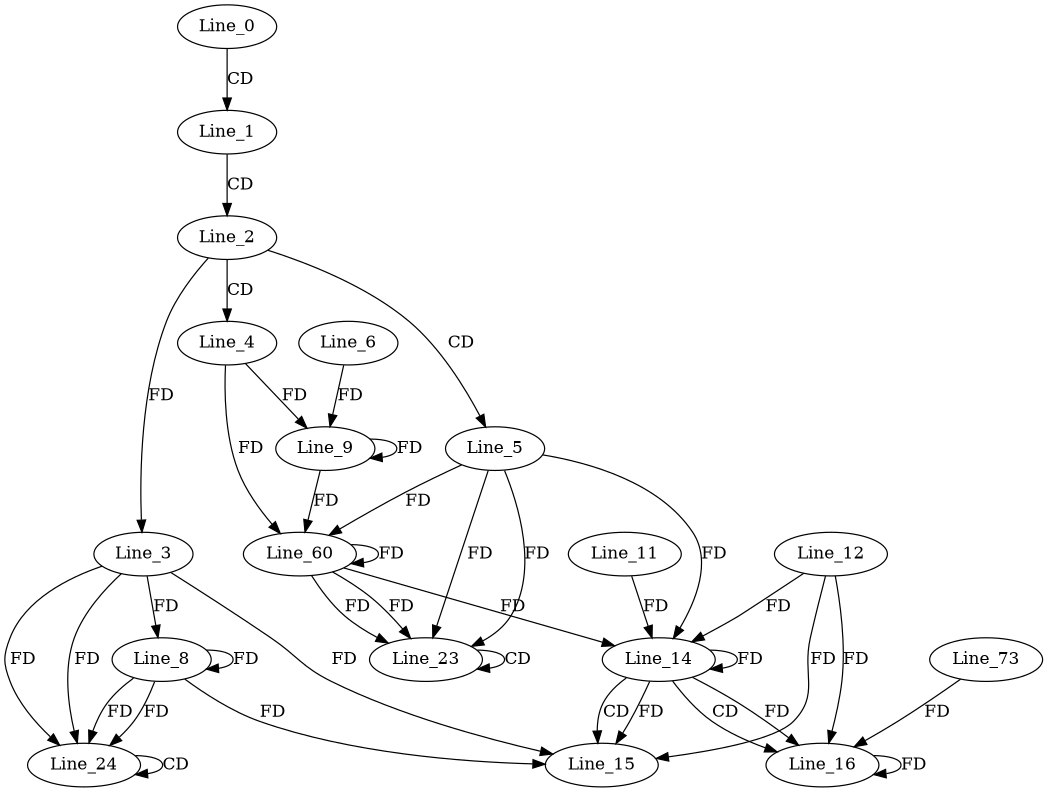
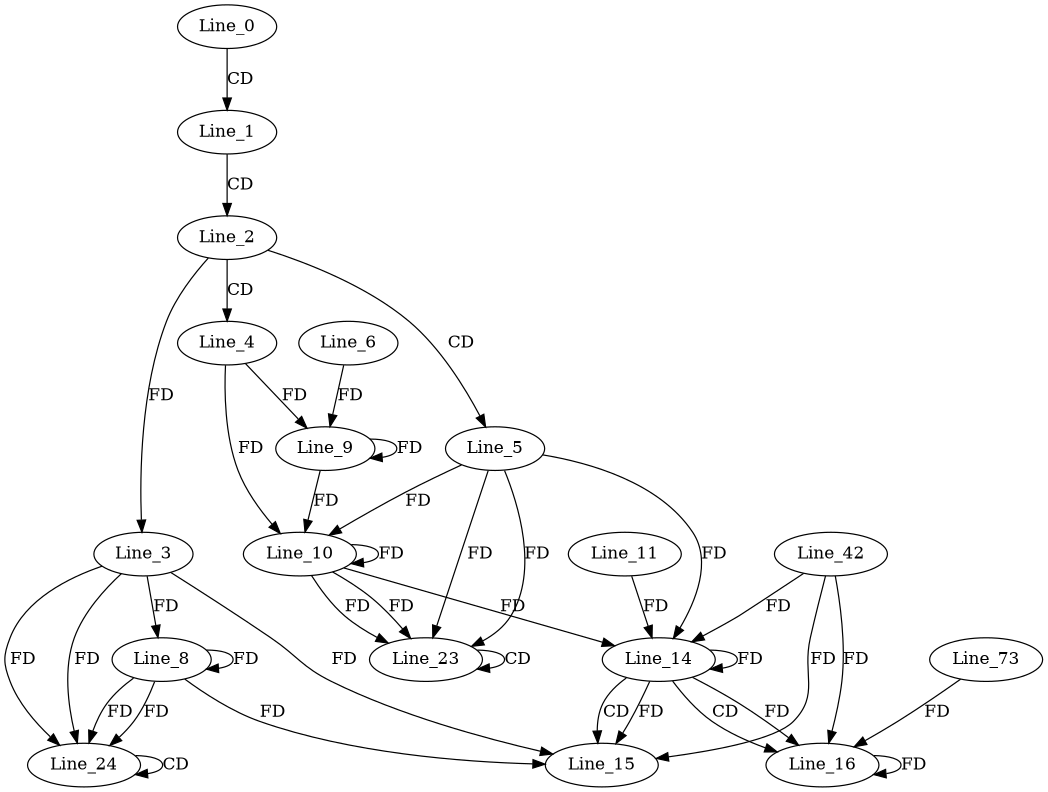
(300, 554) -> (300, 554)
(831, 554) -> (831, 554)
